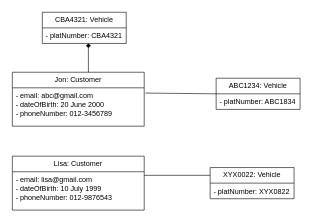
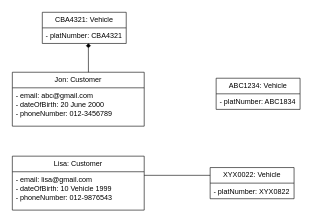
(181, 94) -> none
(66, 189) -> (69, 189)
